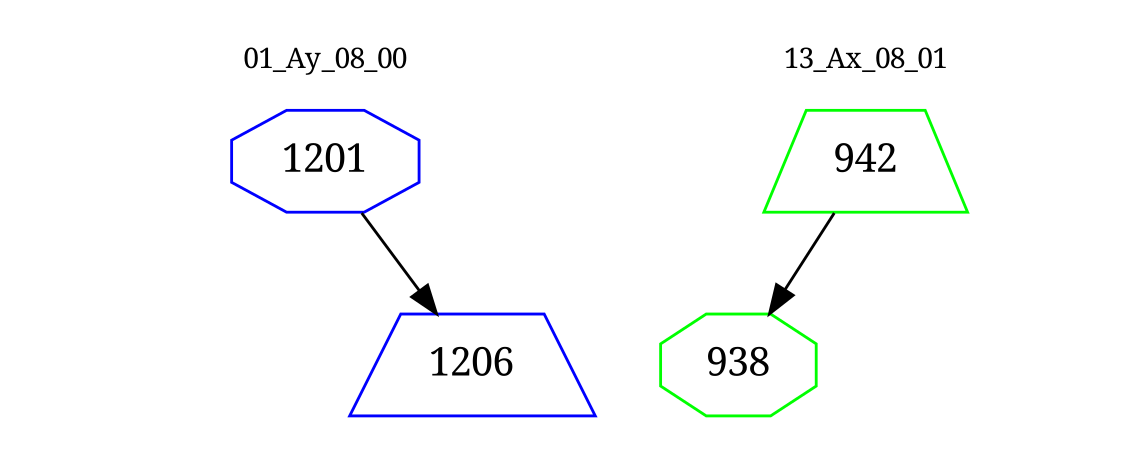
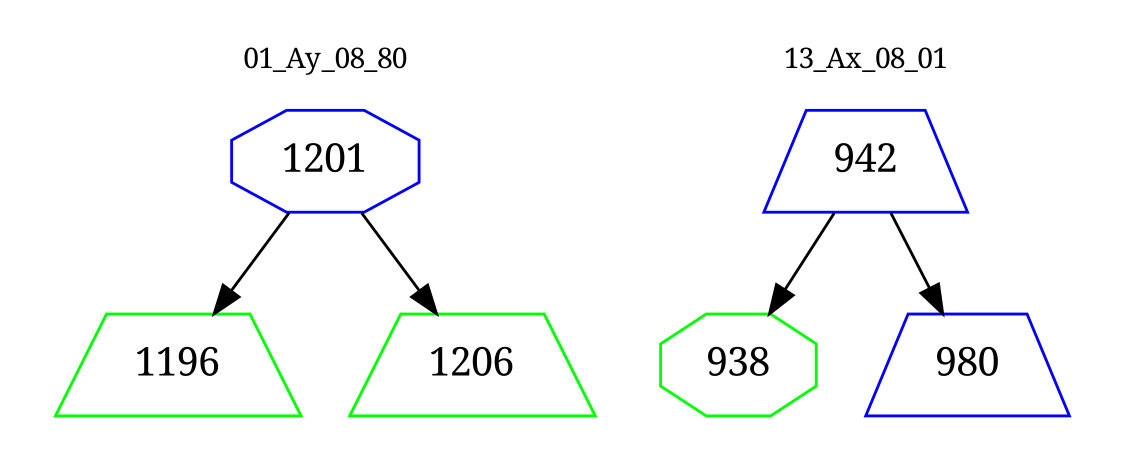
(325, 61) -> (325, 61)
(866, 161) -> (866, 161)
none -> (178, 365)
(472, 365) -> (472, 365)
none -> (968, 365)
